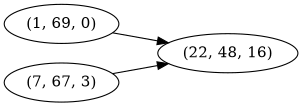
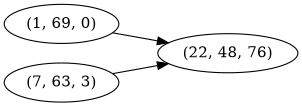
(228, 53) -> (228, 53)
(62, 83) -> (62, 83)
